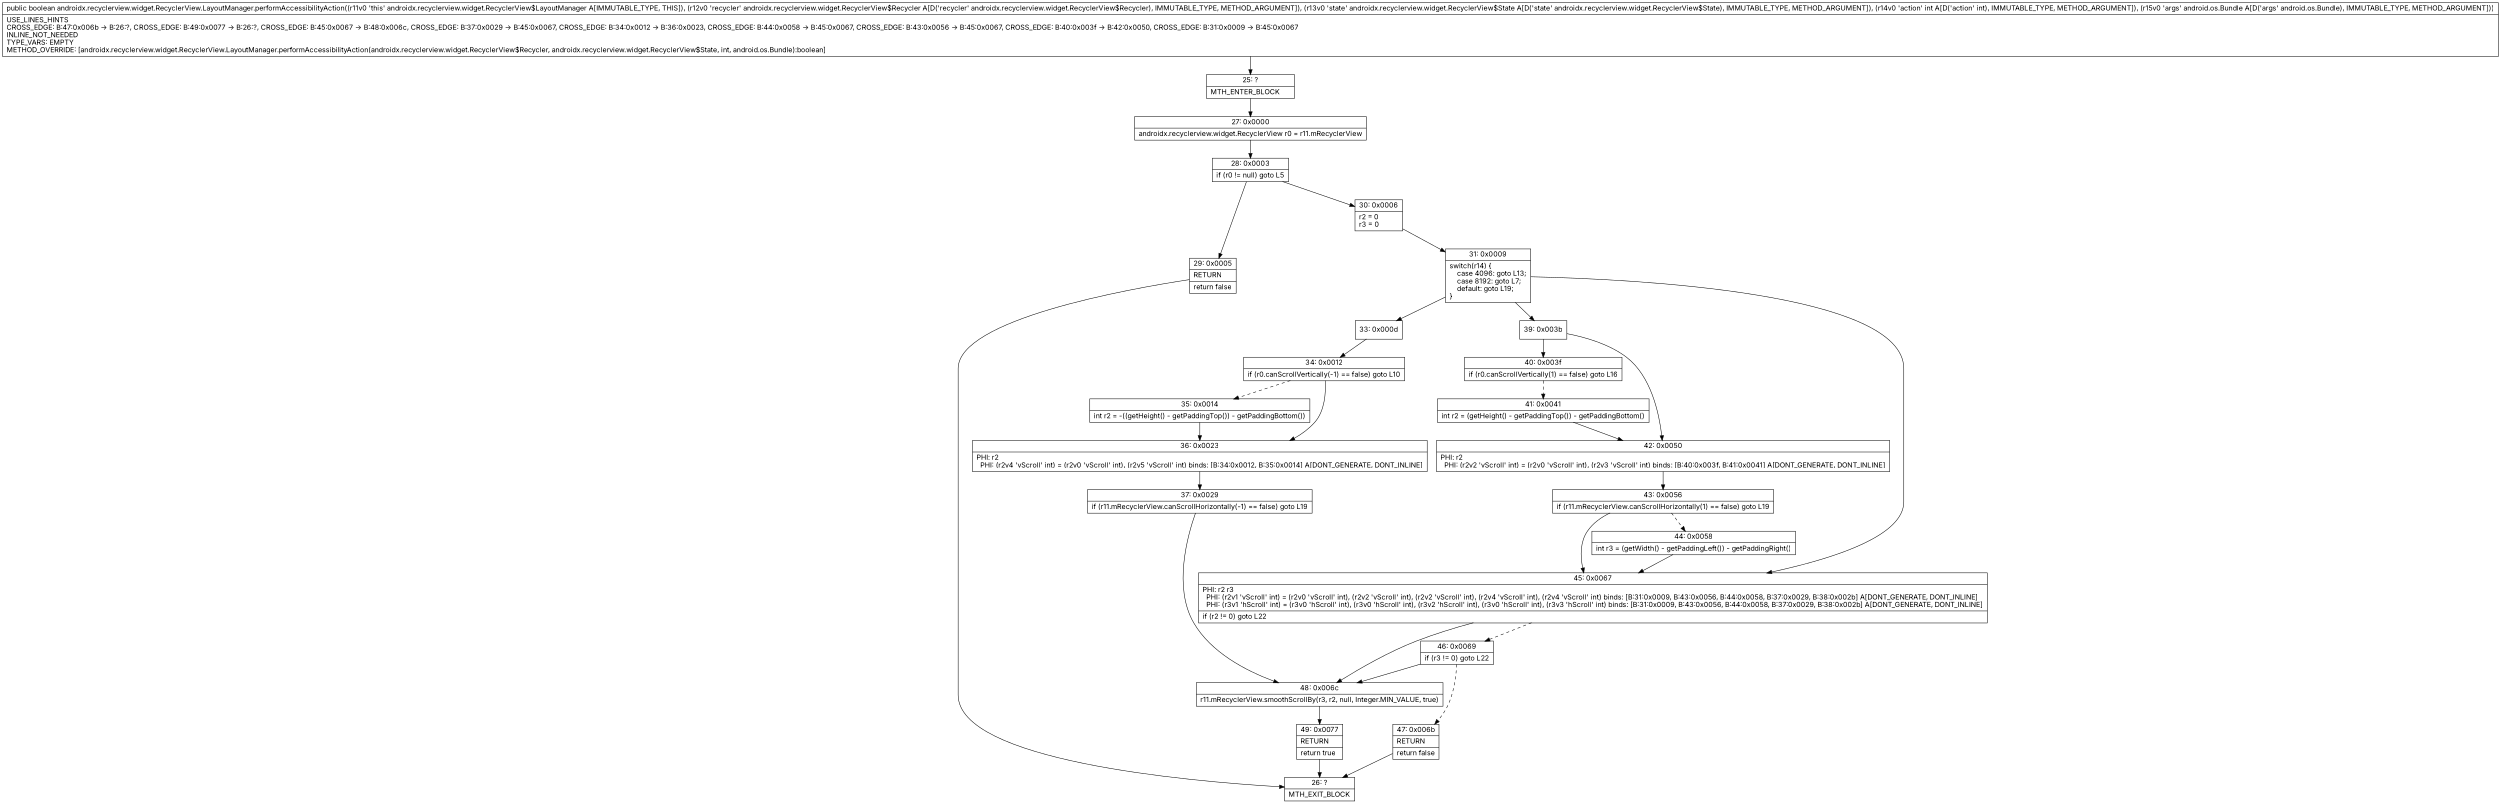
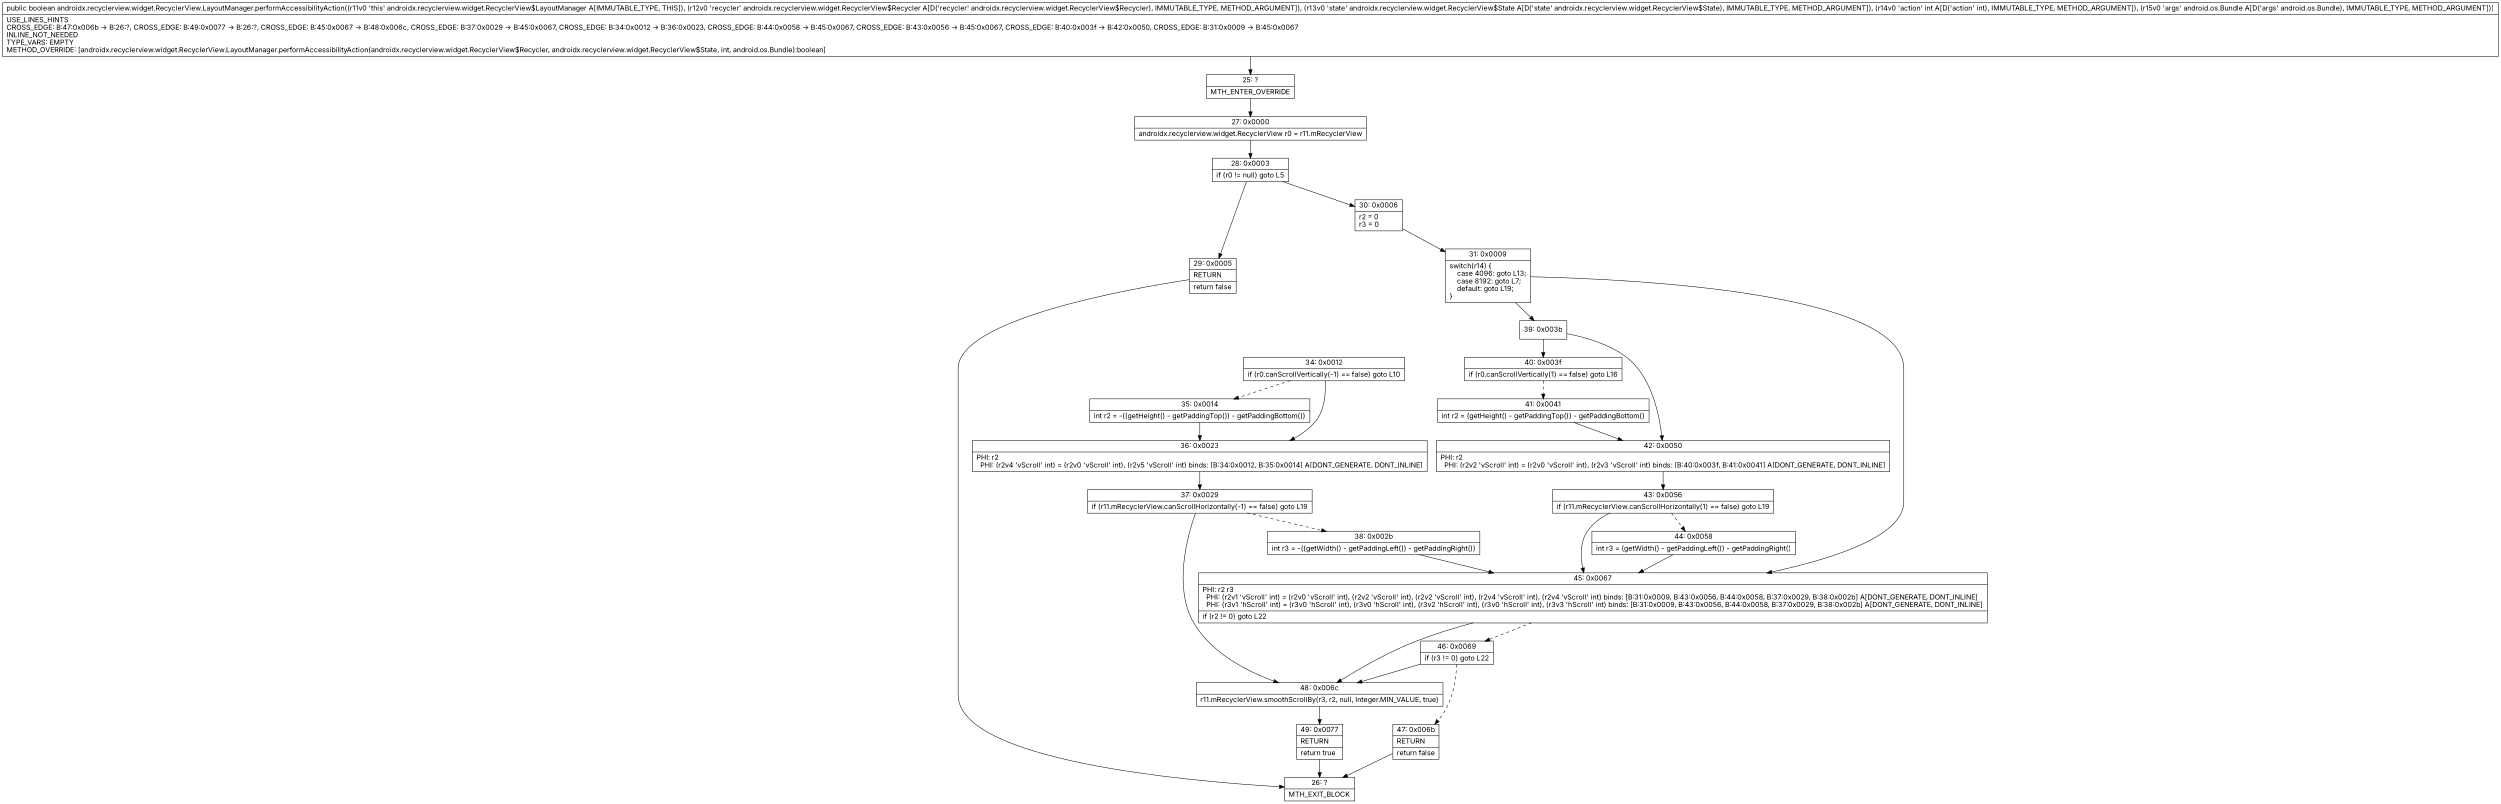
(1245, 92) -> (1250, 92)
(1379, 330) -> none
none -> (1374, 543)
